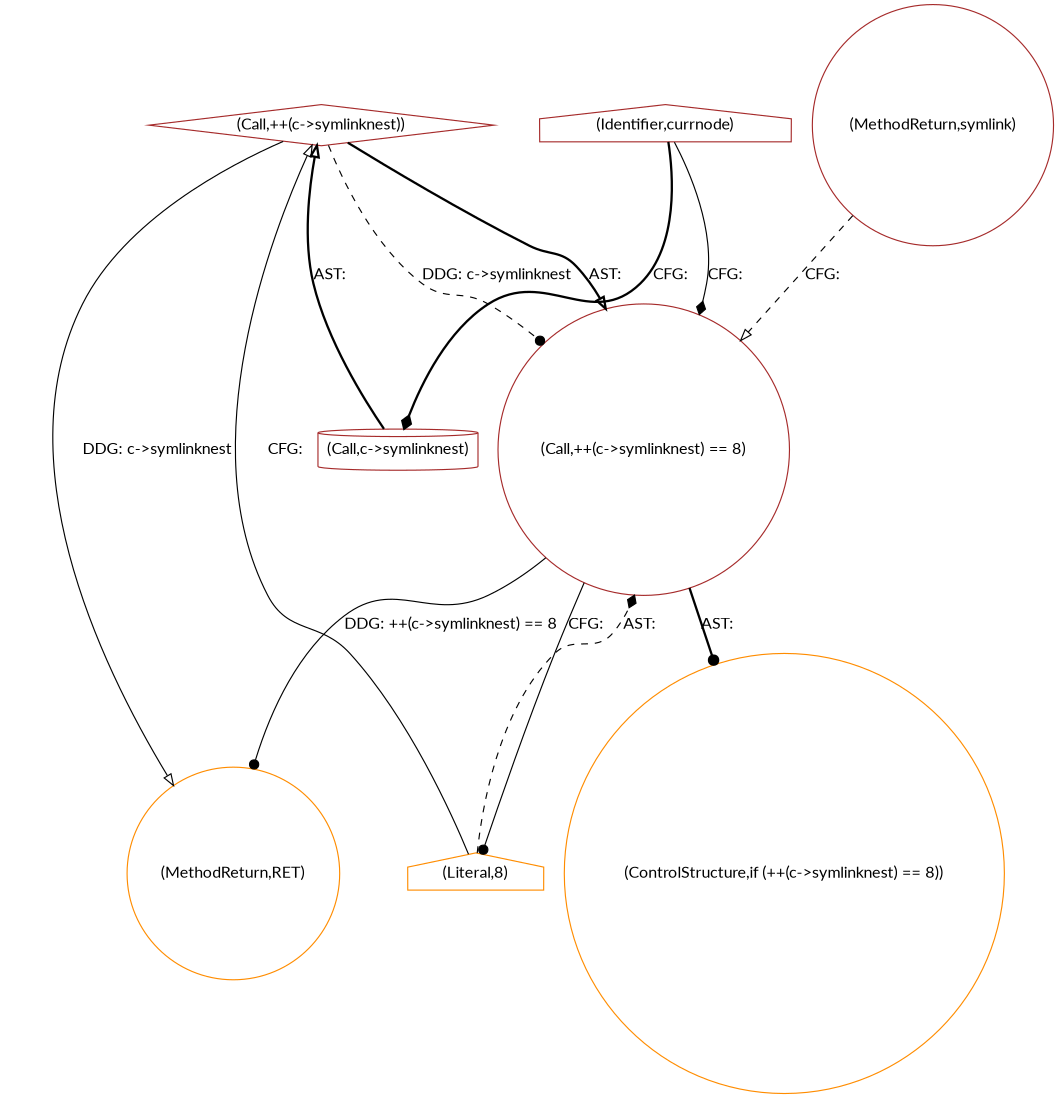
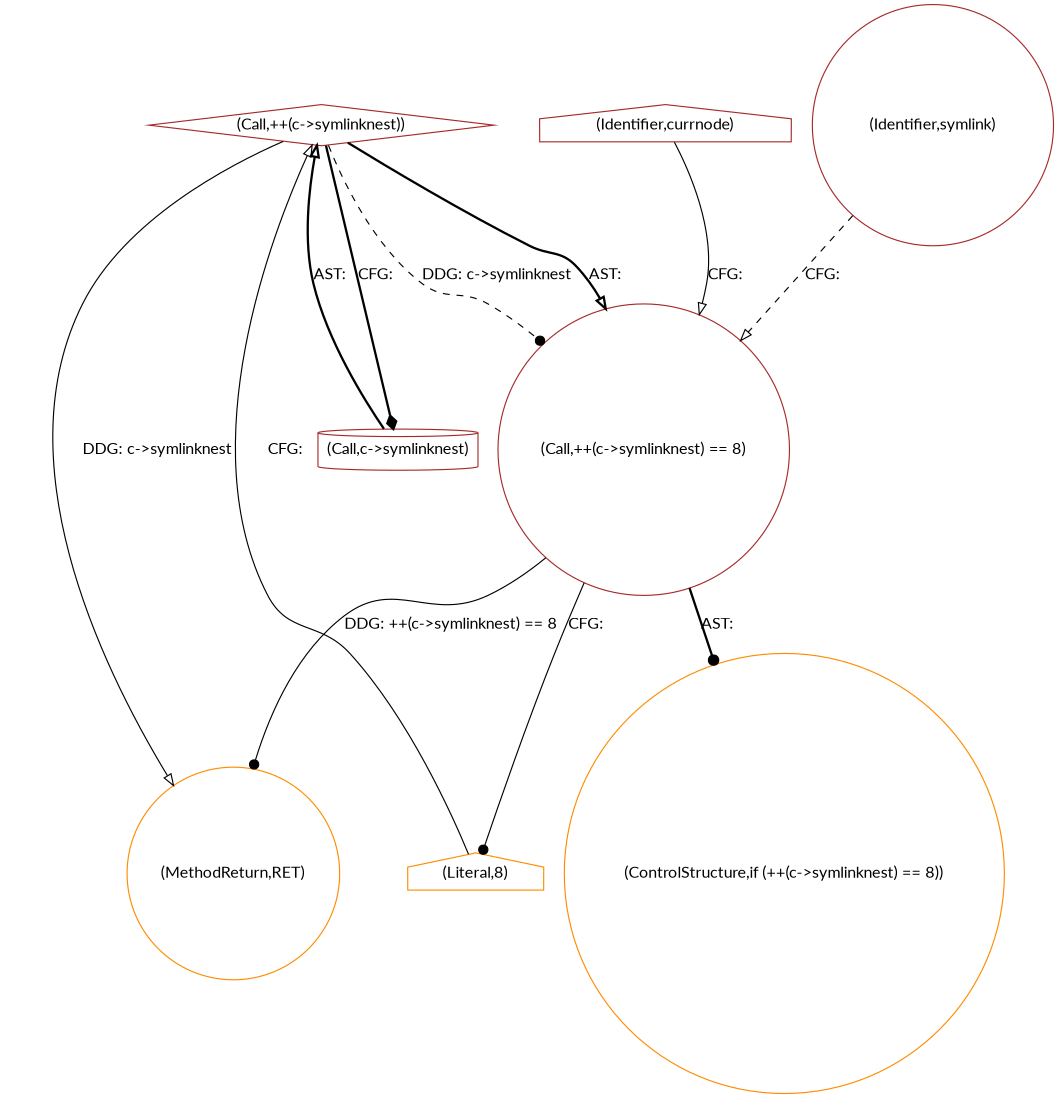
(933, 125) -> (933, 125)
(704, 220) -> (704, 220)
(571, 298) -> (358, 280)
(519, 704) -> none
